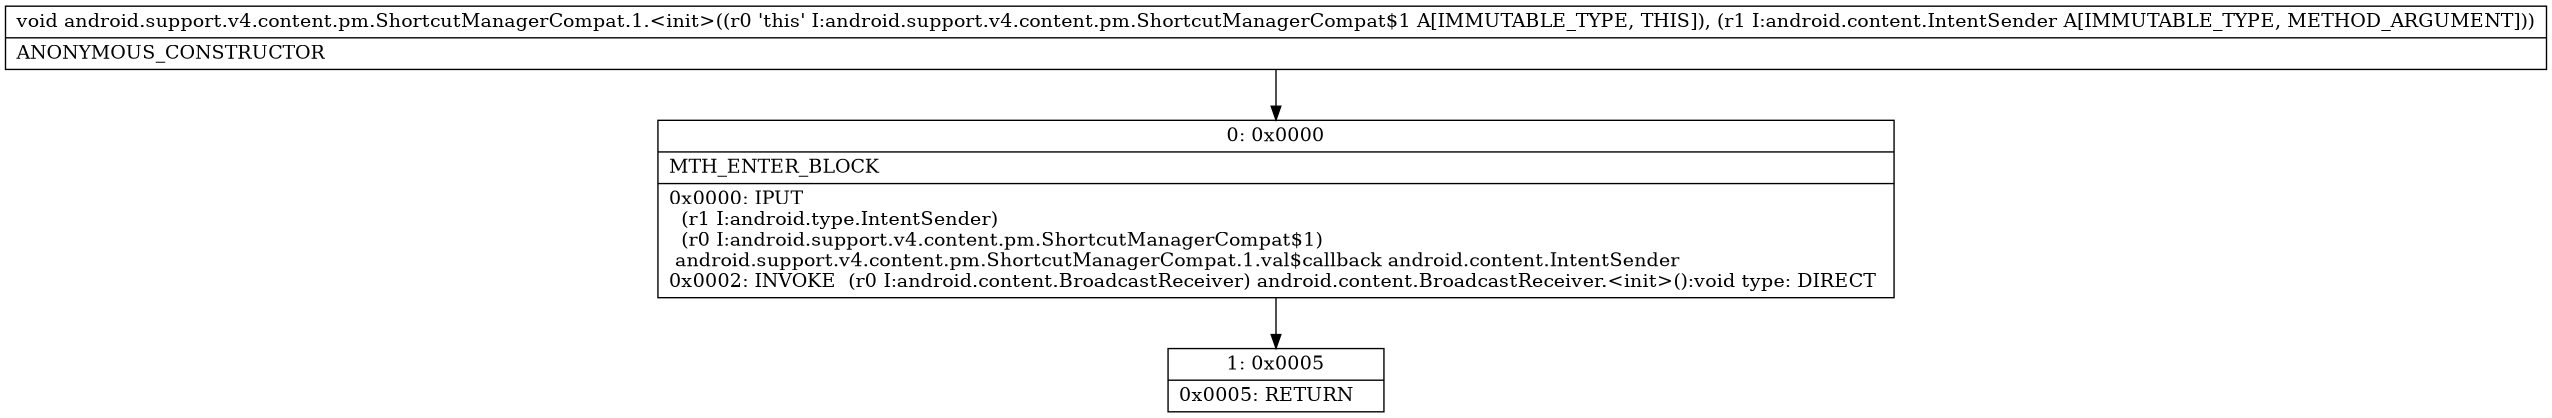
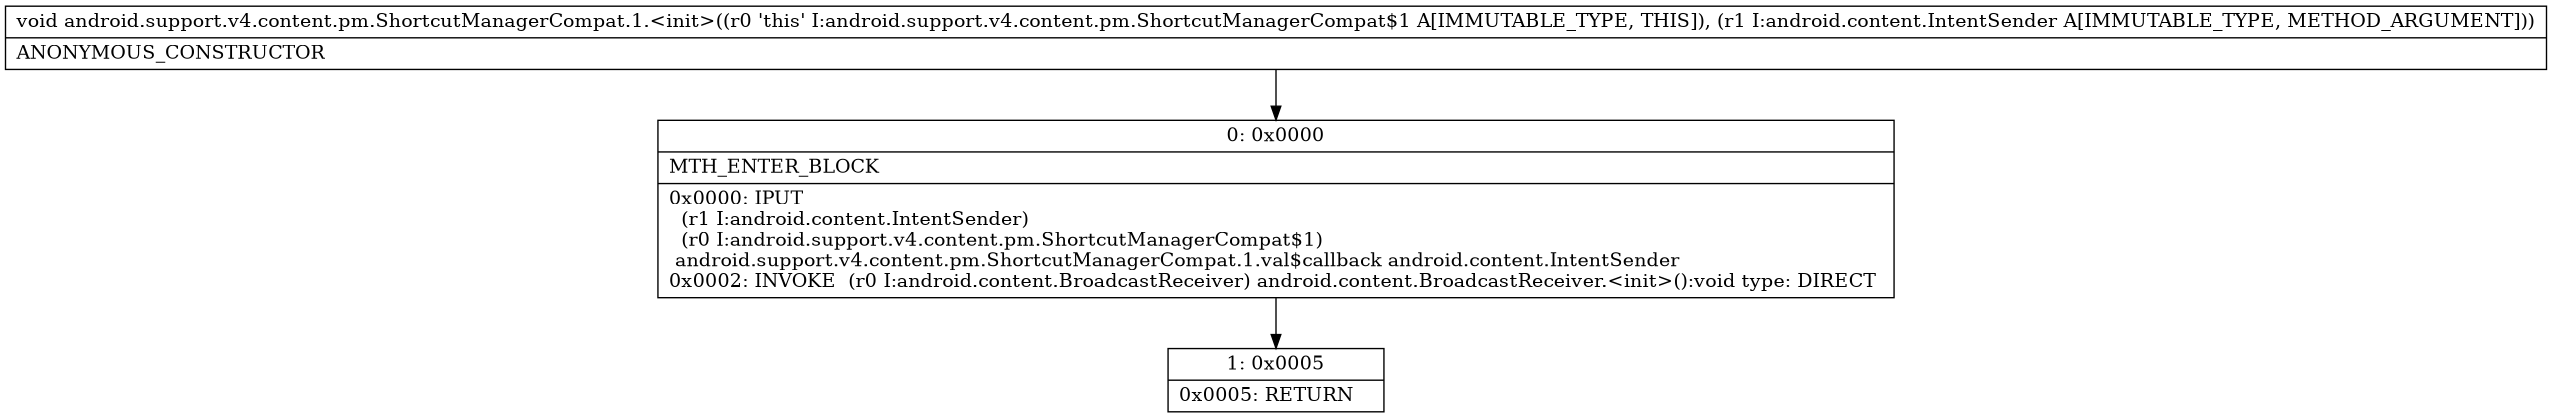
(834, 219) -> (849, 219)
